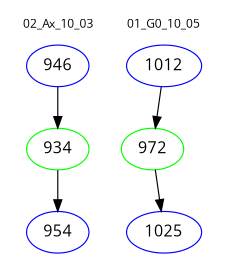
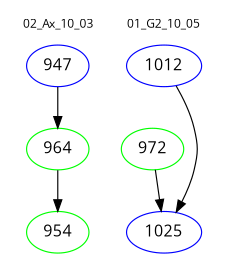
(164, 25) -> (164, 25)
(58, 66) -> (58, 66)
(159, 102) -> (197, 143)
(58, 149) -> (58, 149)
(58, 232) -> (58, 232)
